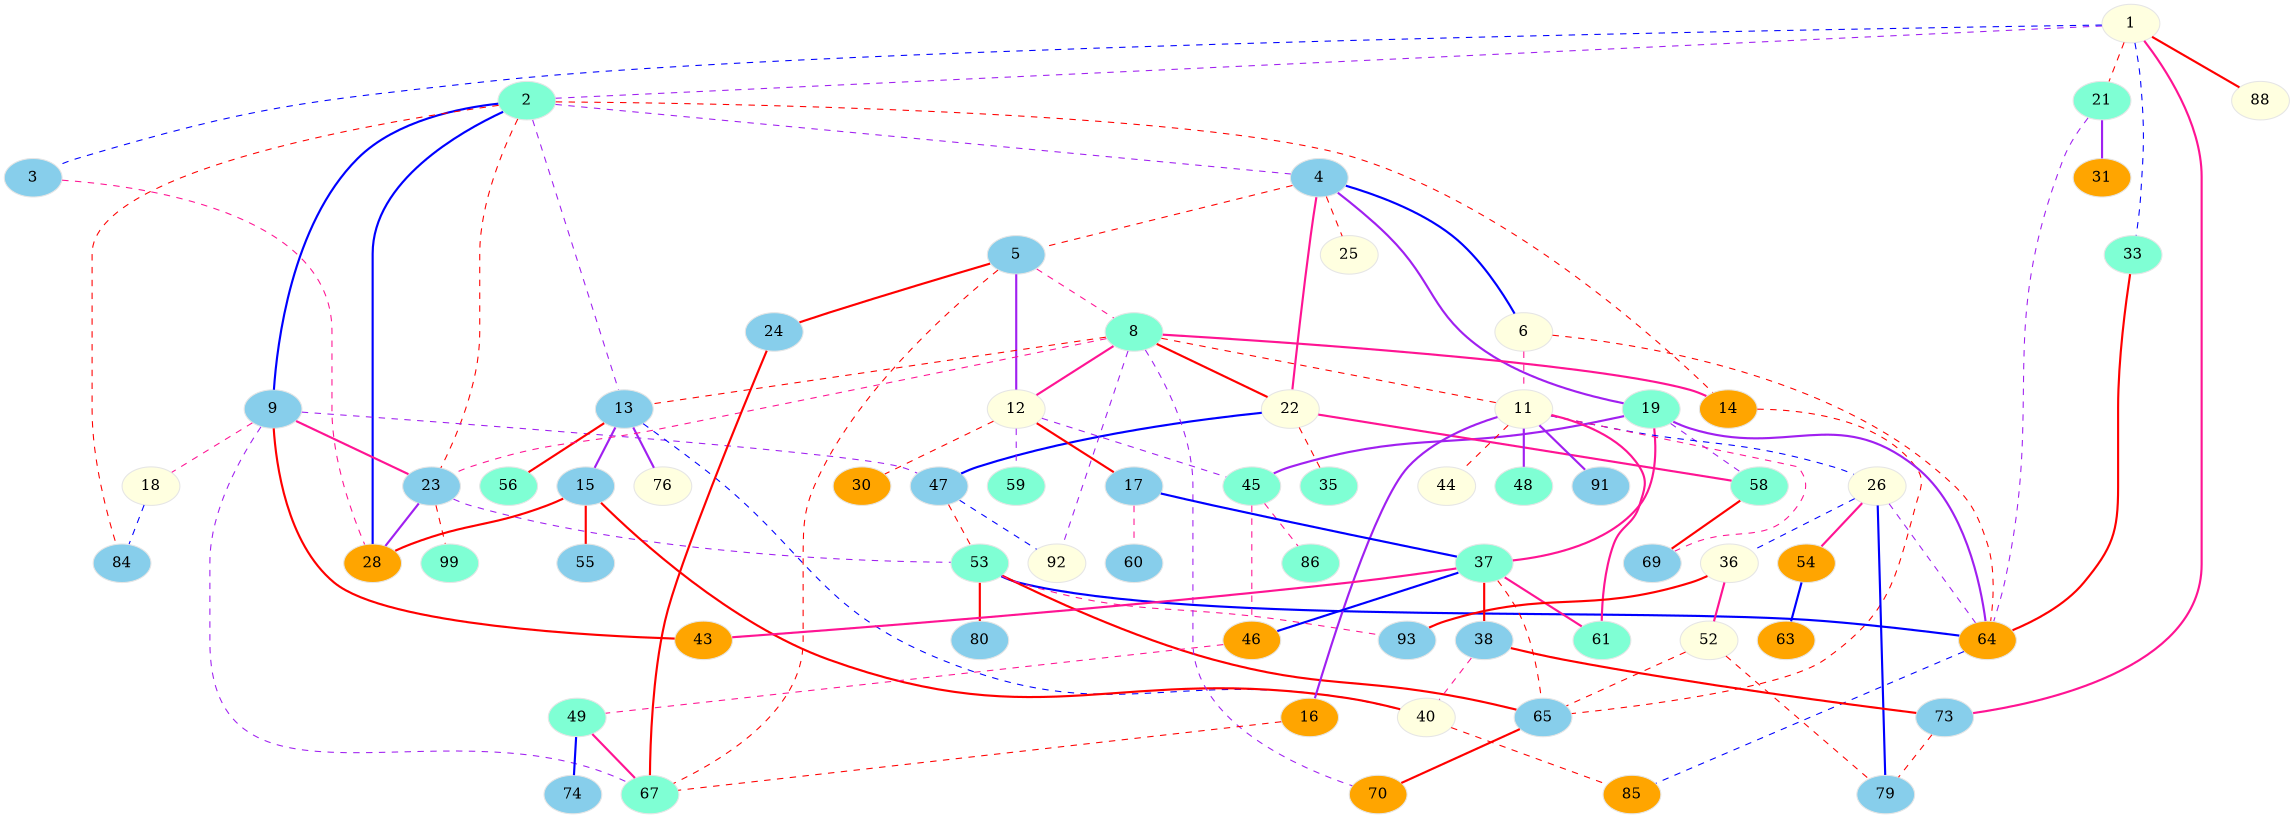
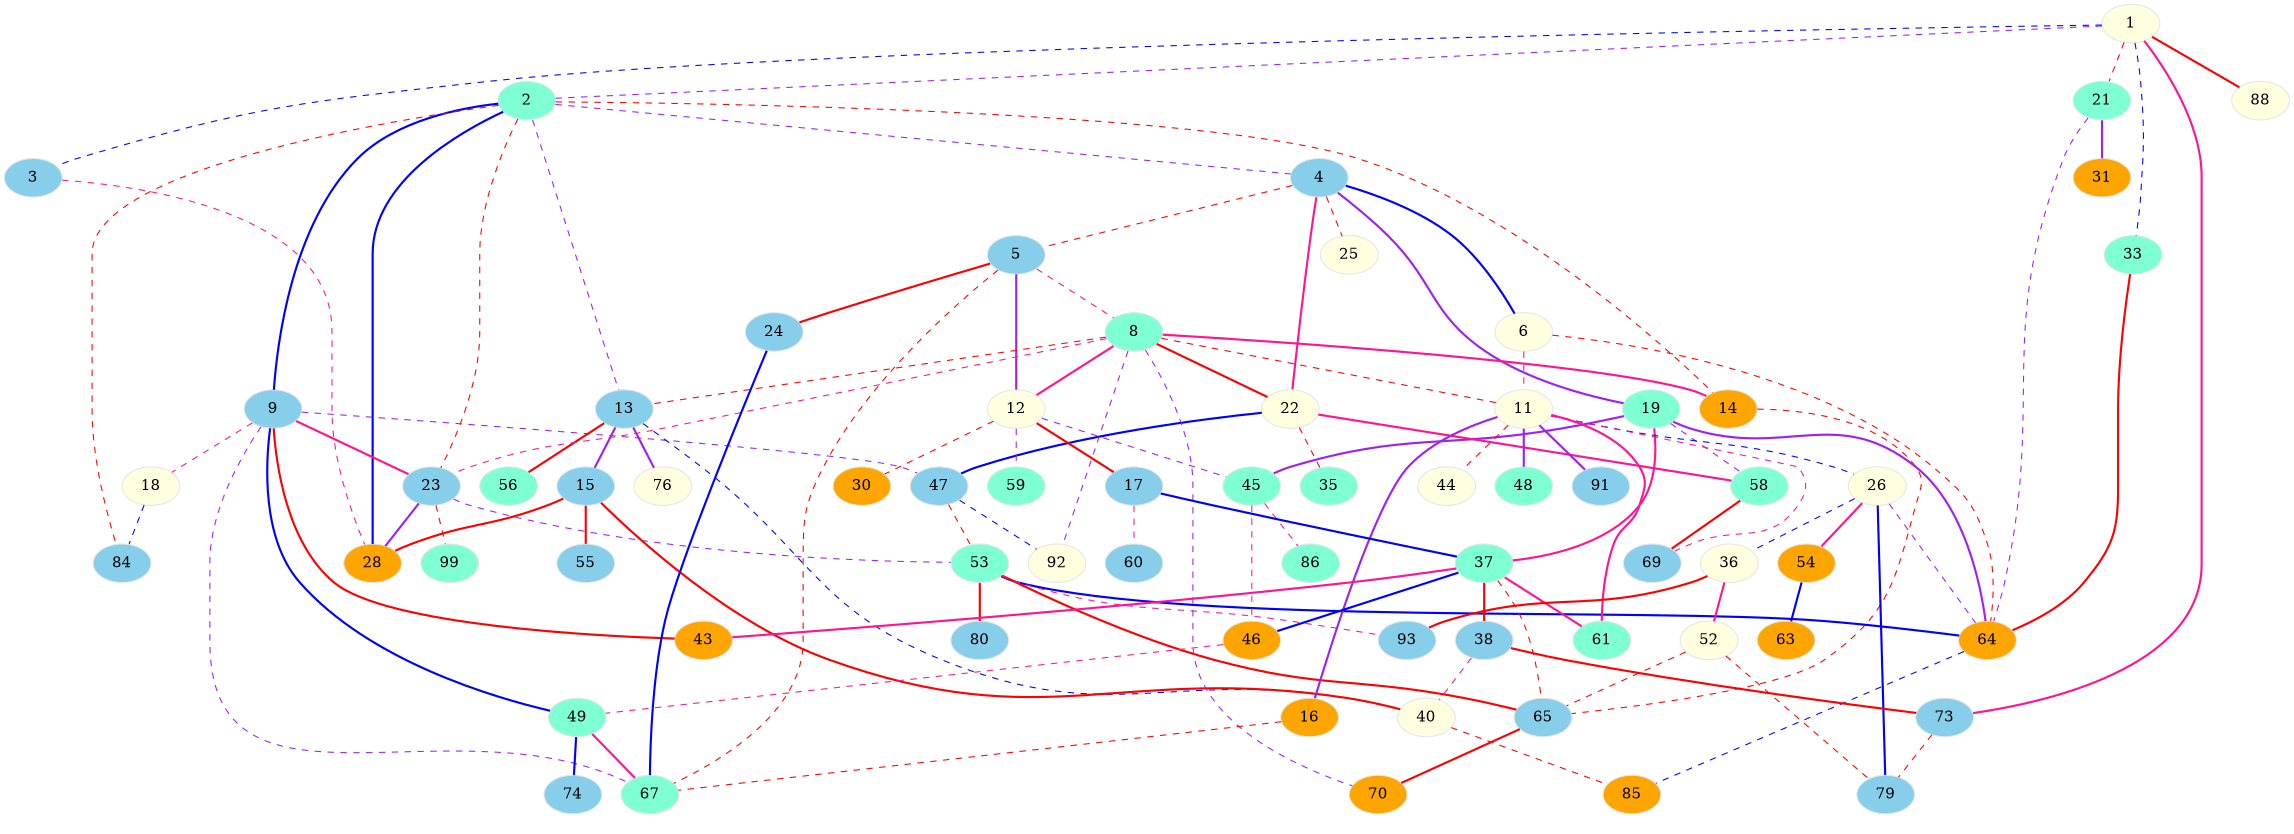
(685, 557) -> (685, 557)
none -> (346, 623)
